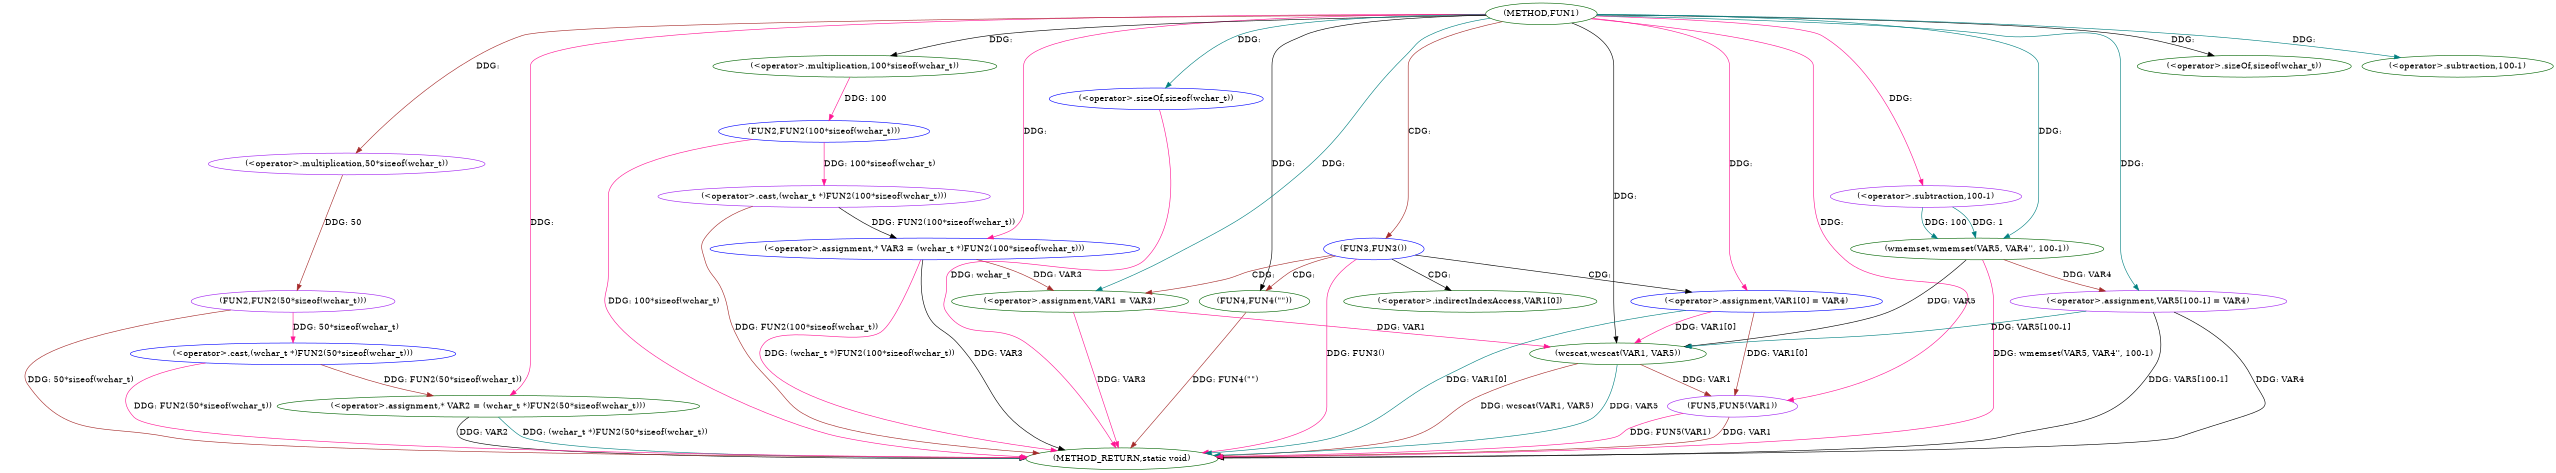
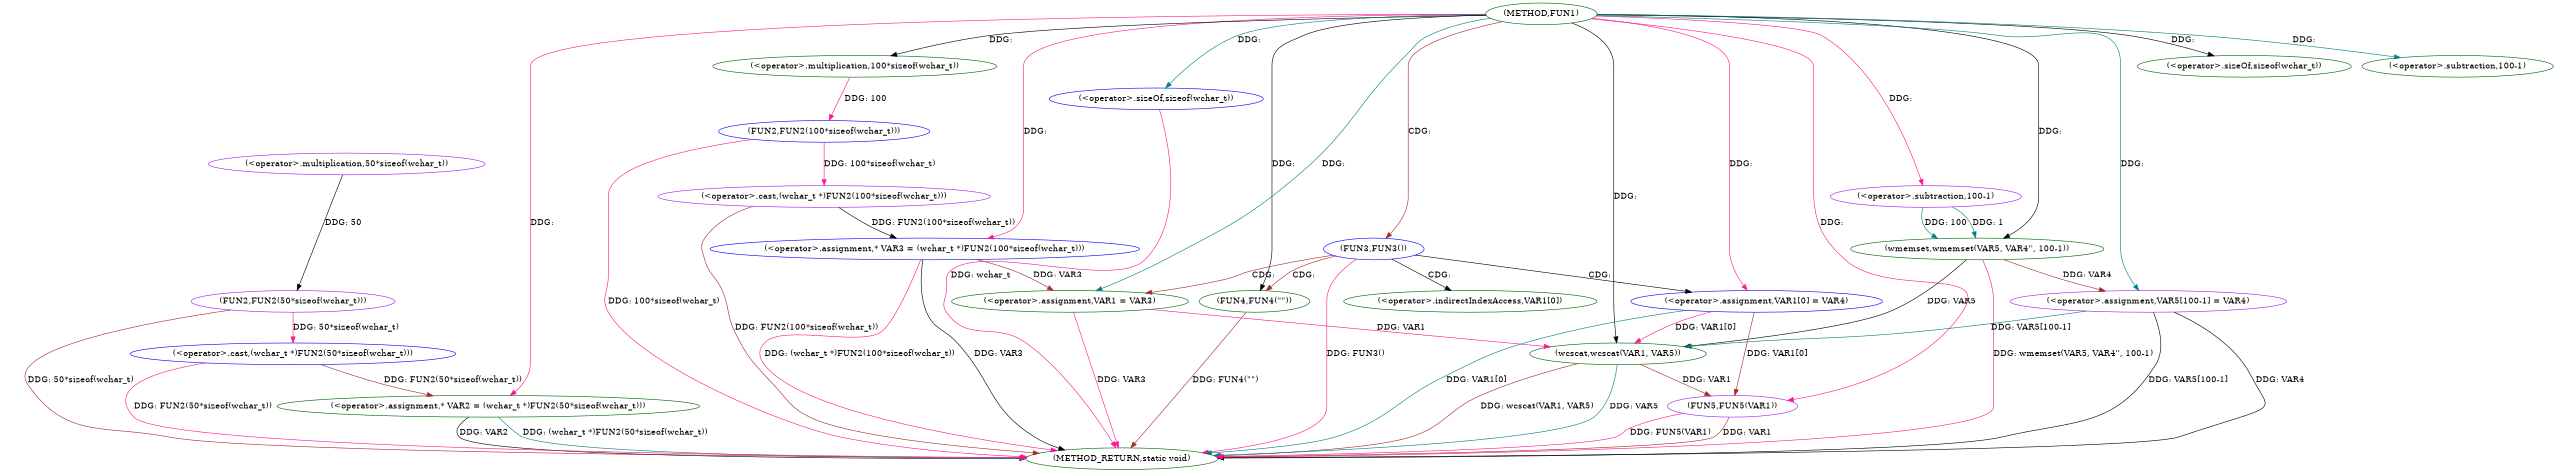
(846, 21) -> none
(1976, 37) -> (1976, 37)
(321, 230) -> (321, 230)
